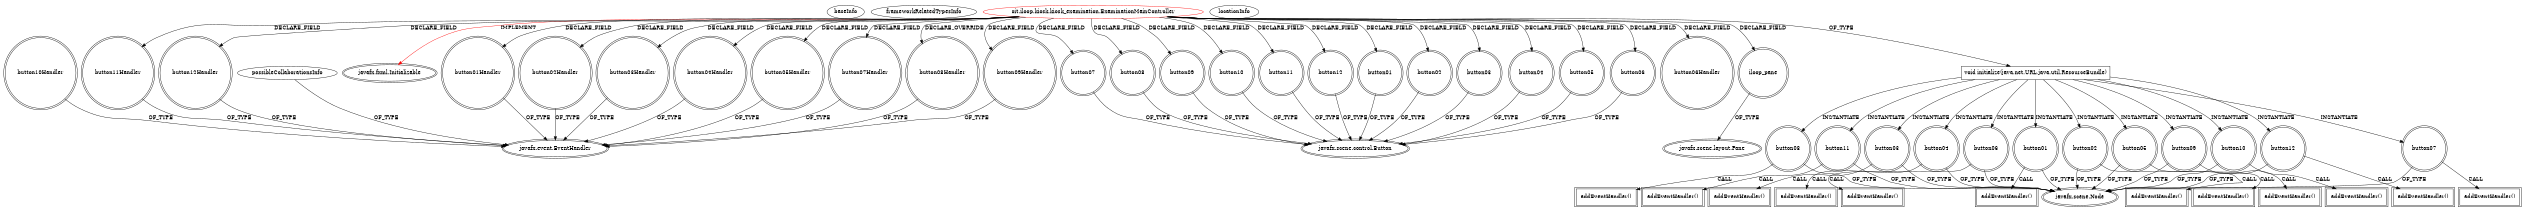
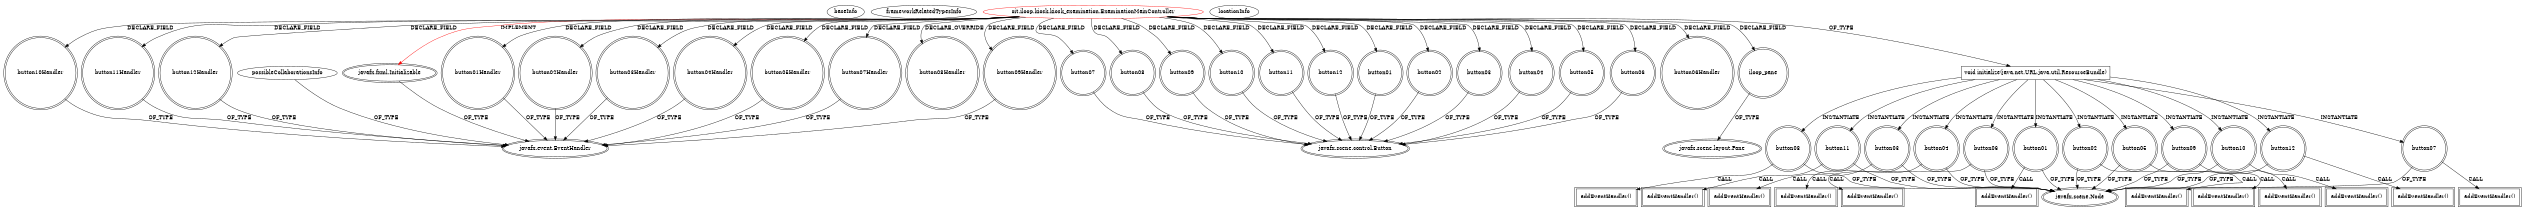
none -> (303, 22)
(837, 126) -> (459, 117)
